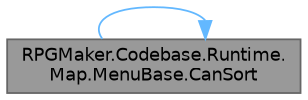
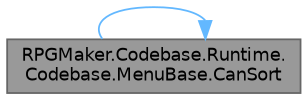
(154, 66) -> (154, 66)
